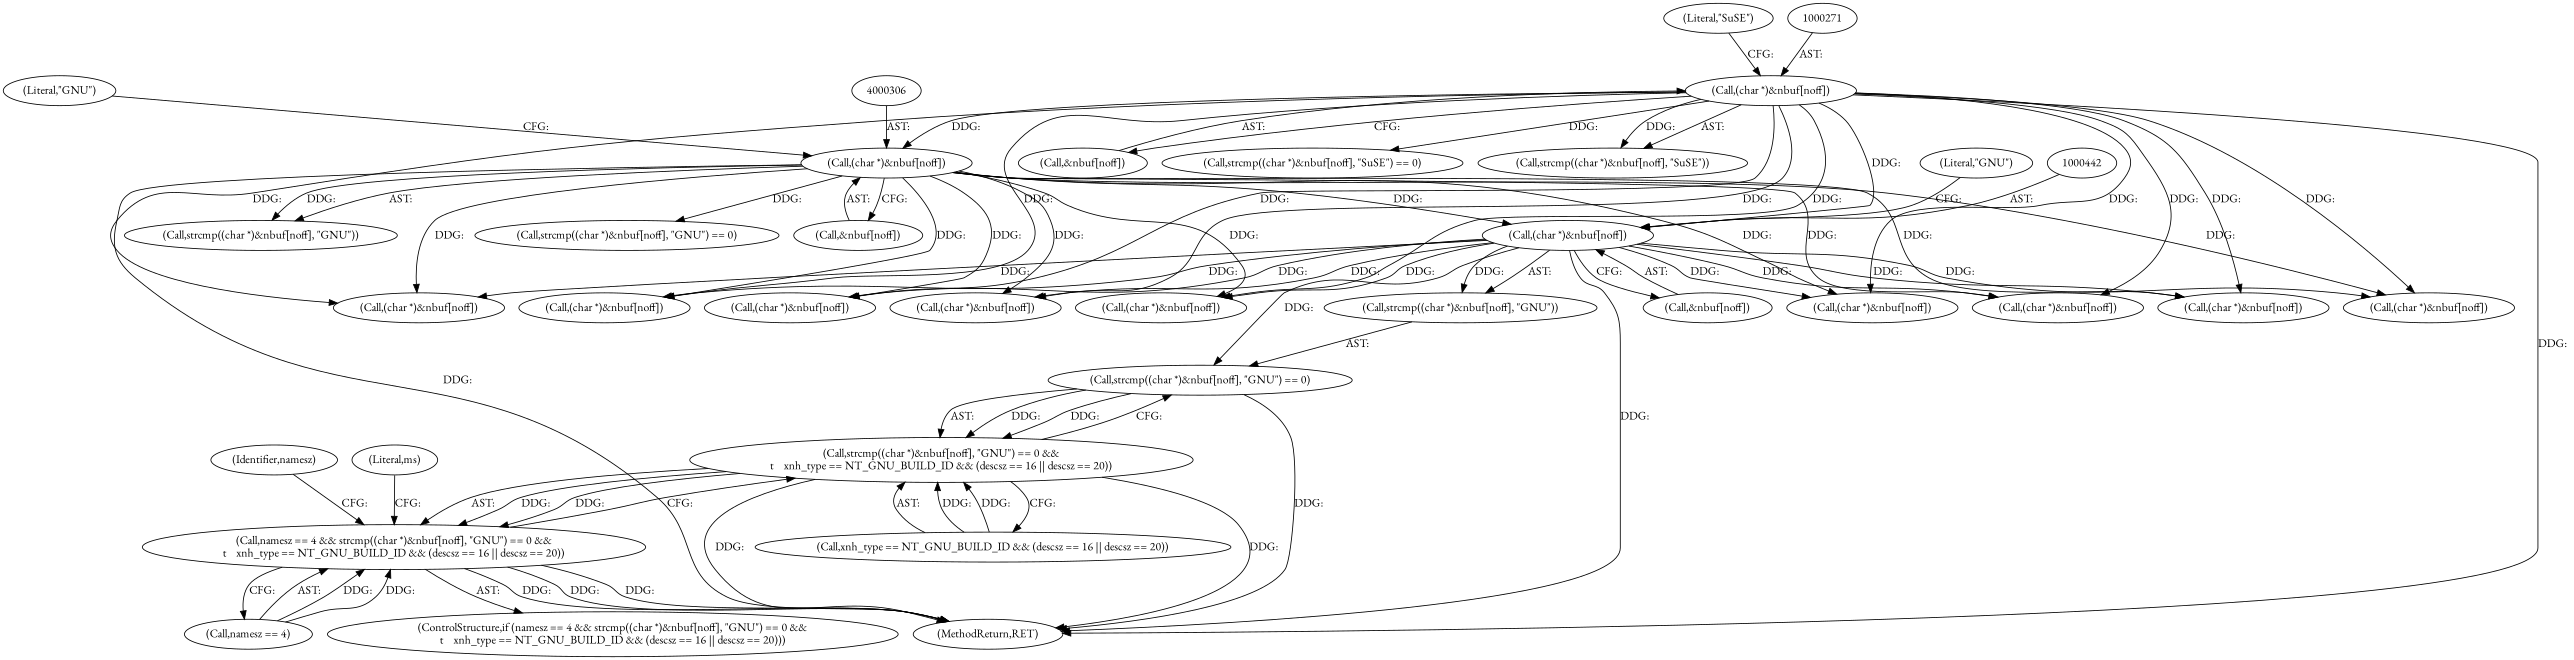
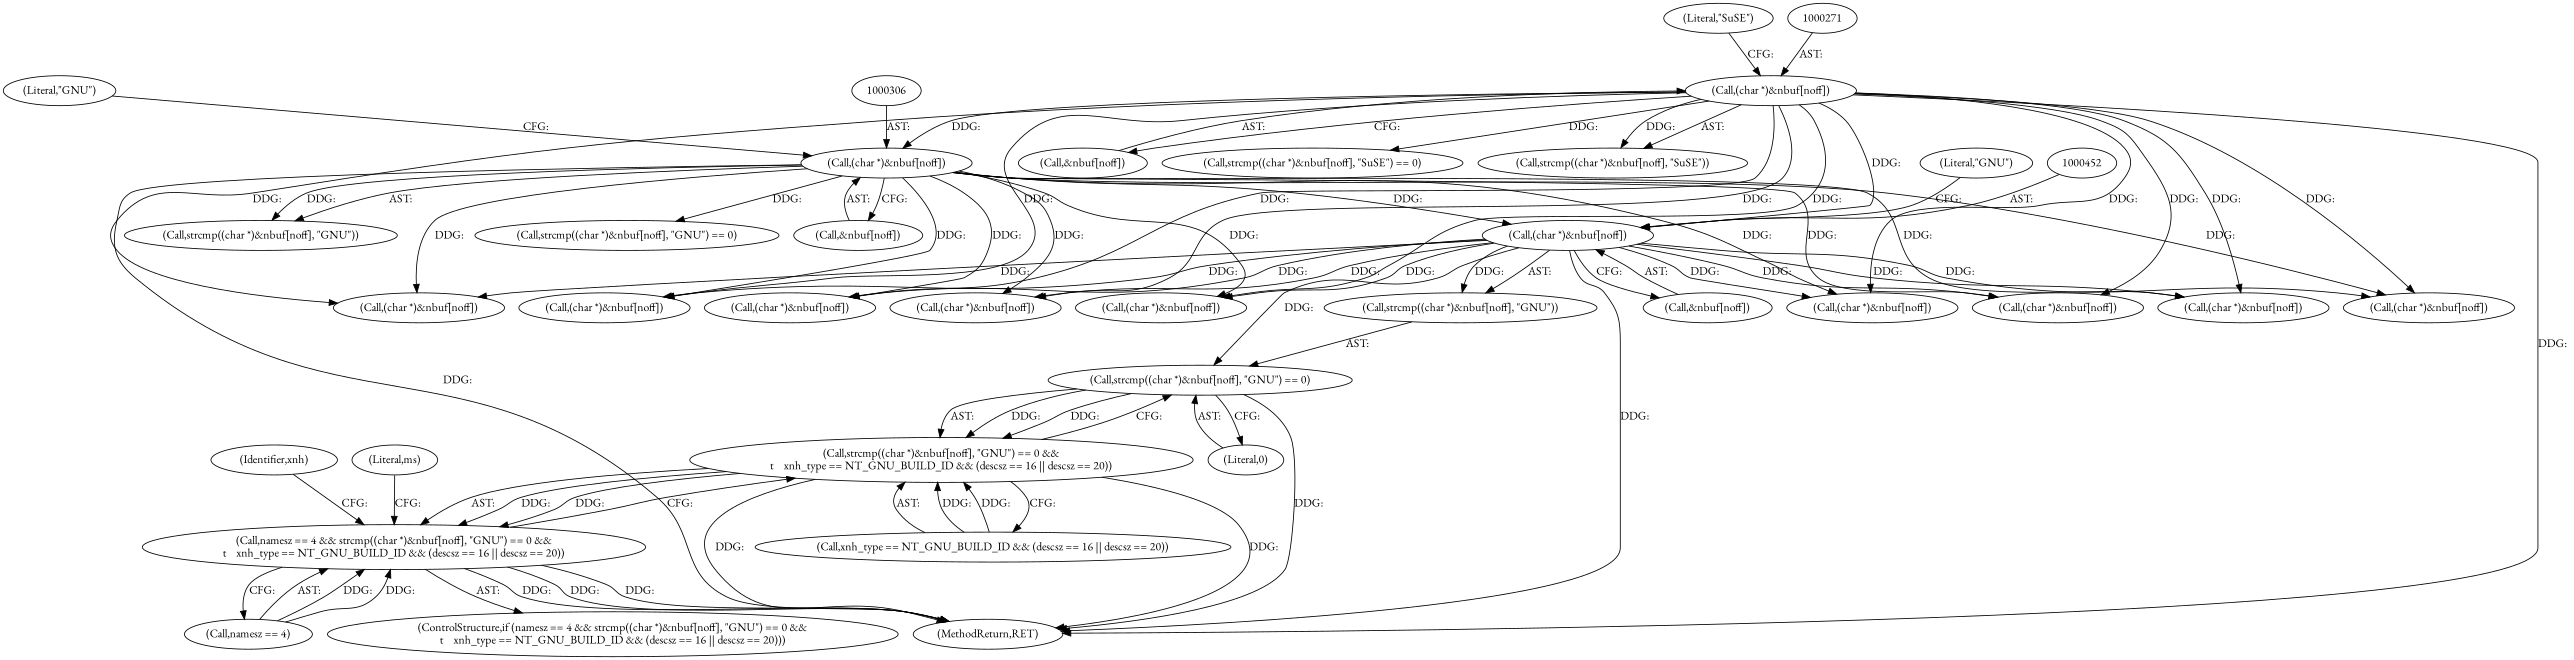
(887, 91) -> (887, 91)
(2082, 163) -> (2082, 163)
(274, 460) -> (274, 460)
none -> (1246, 460)
